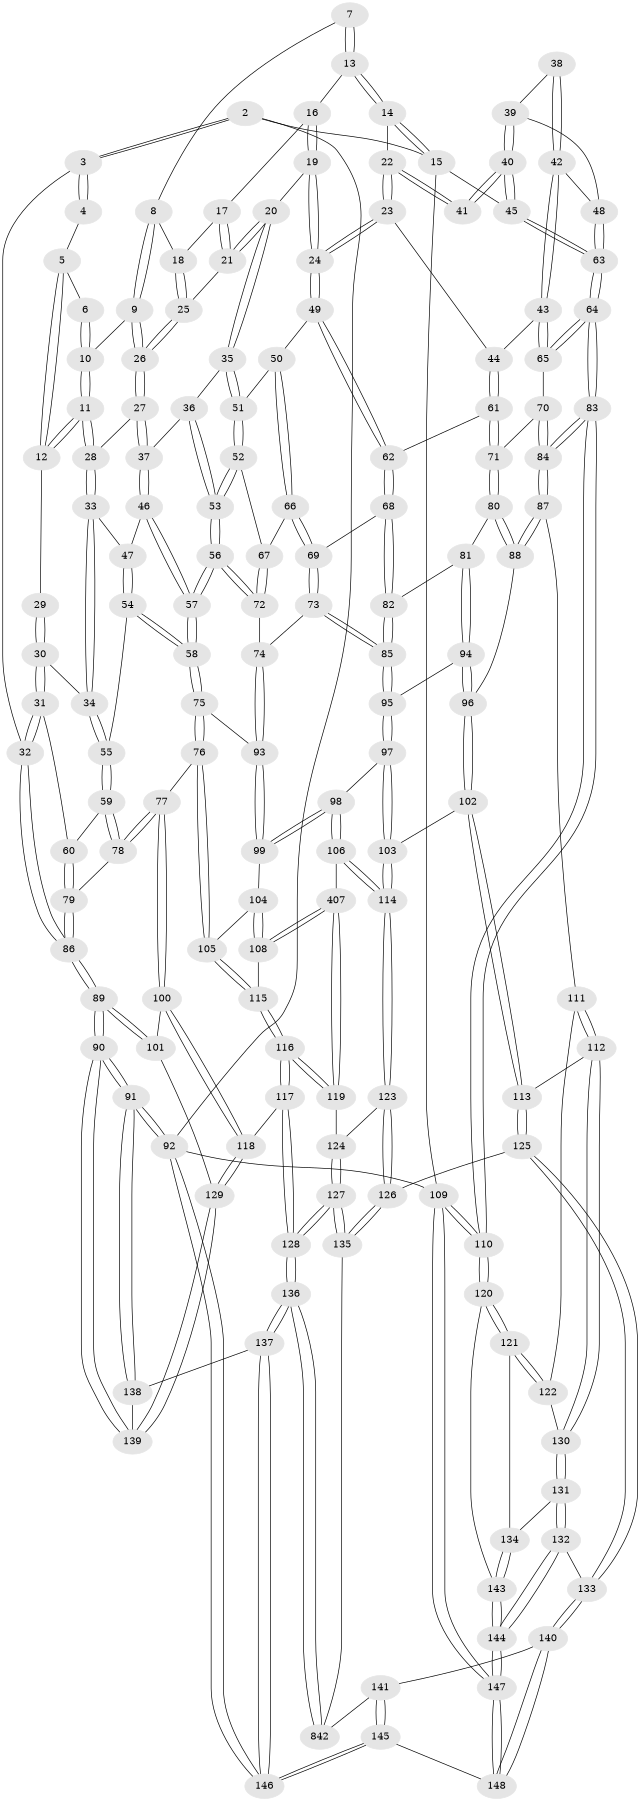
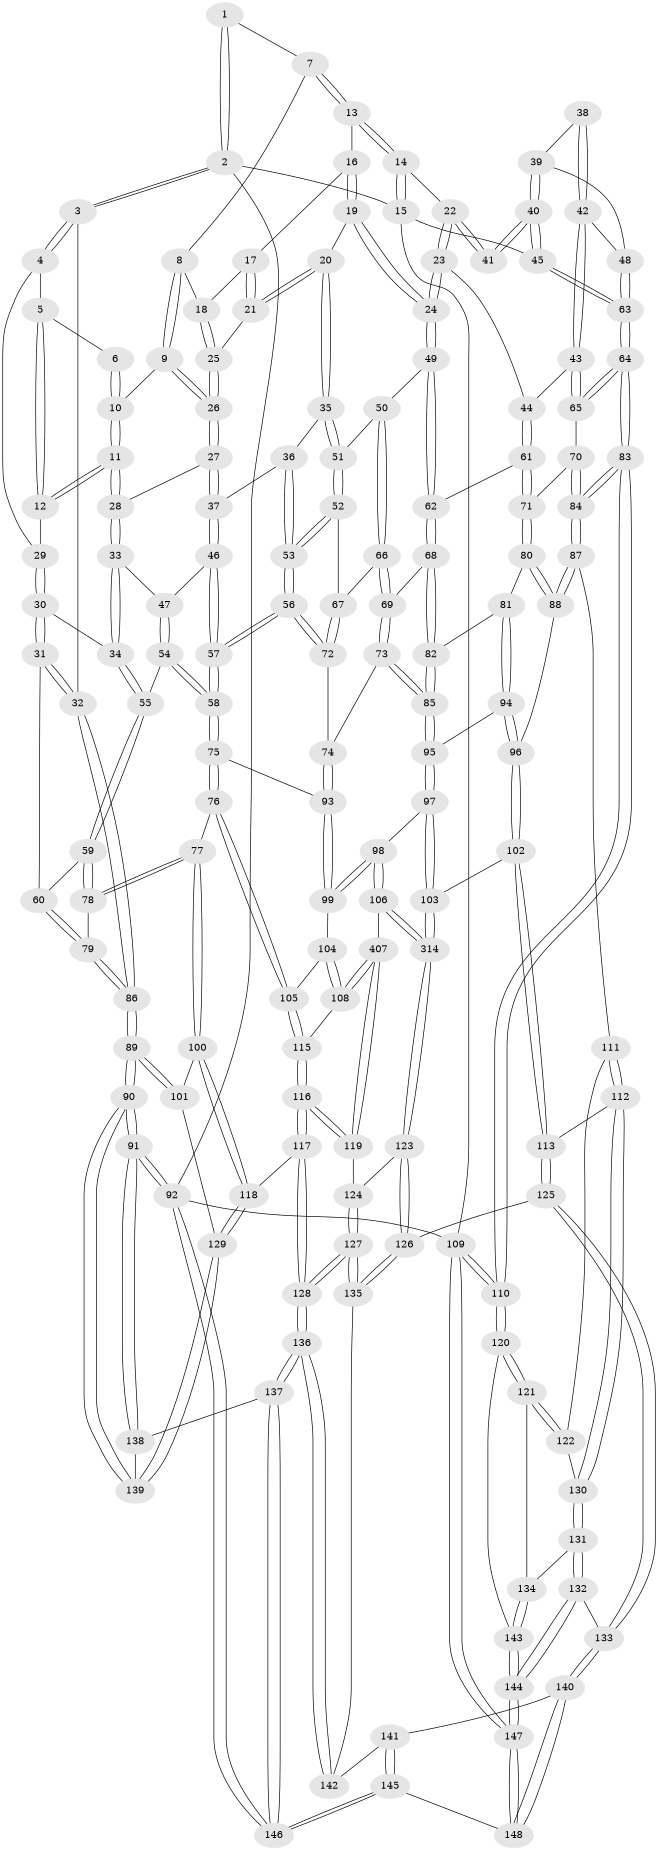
none -> (225, 15)
none -> (3, 409)
(387, 901) -> (430, 950)
(320, 1737) -> (329, 1786)
